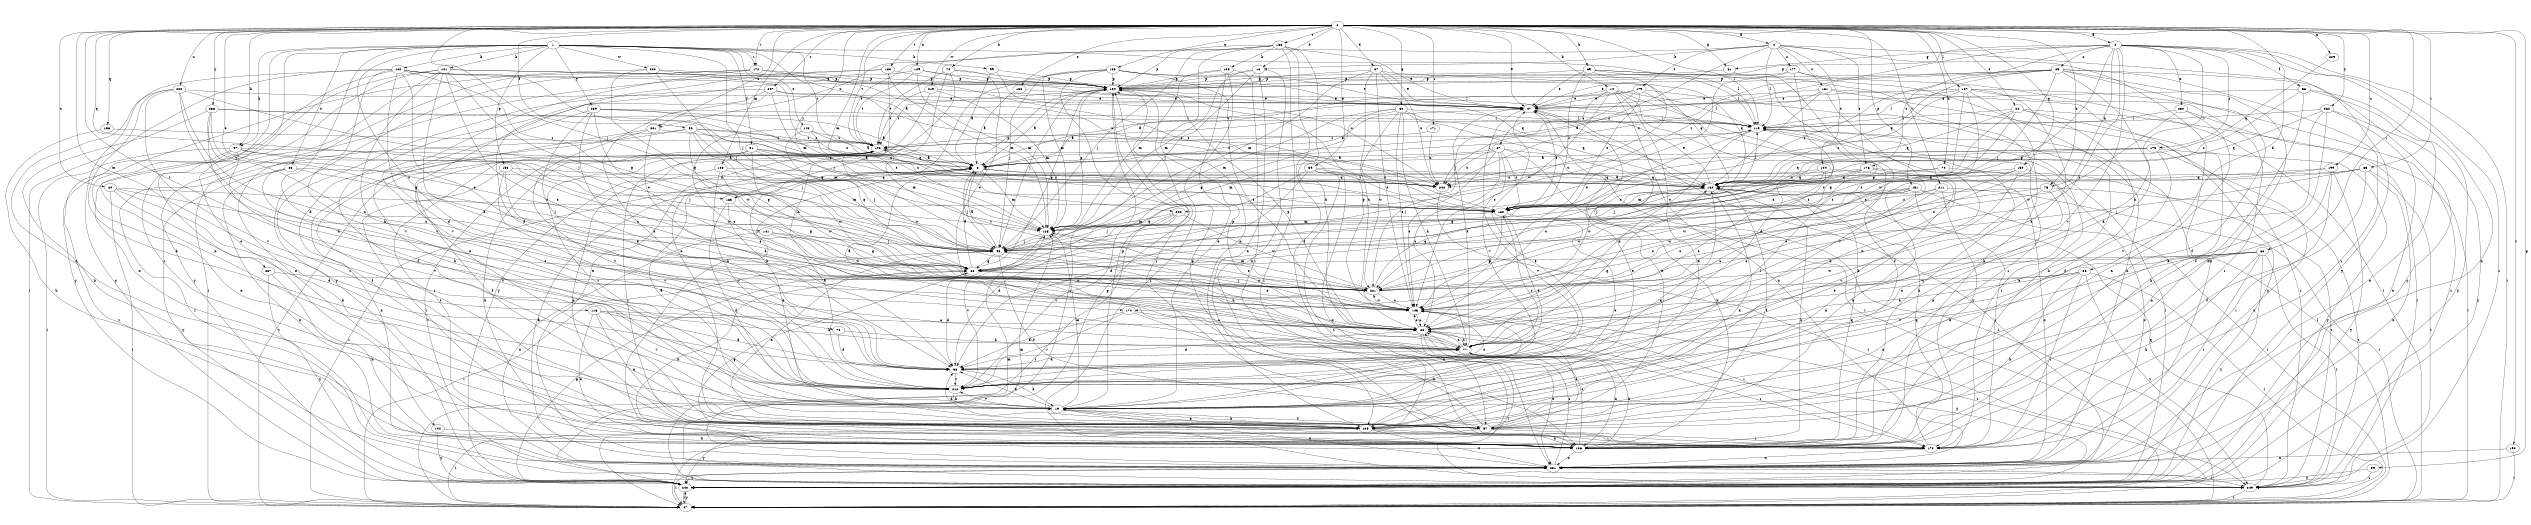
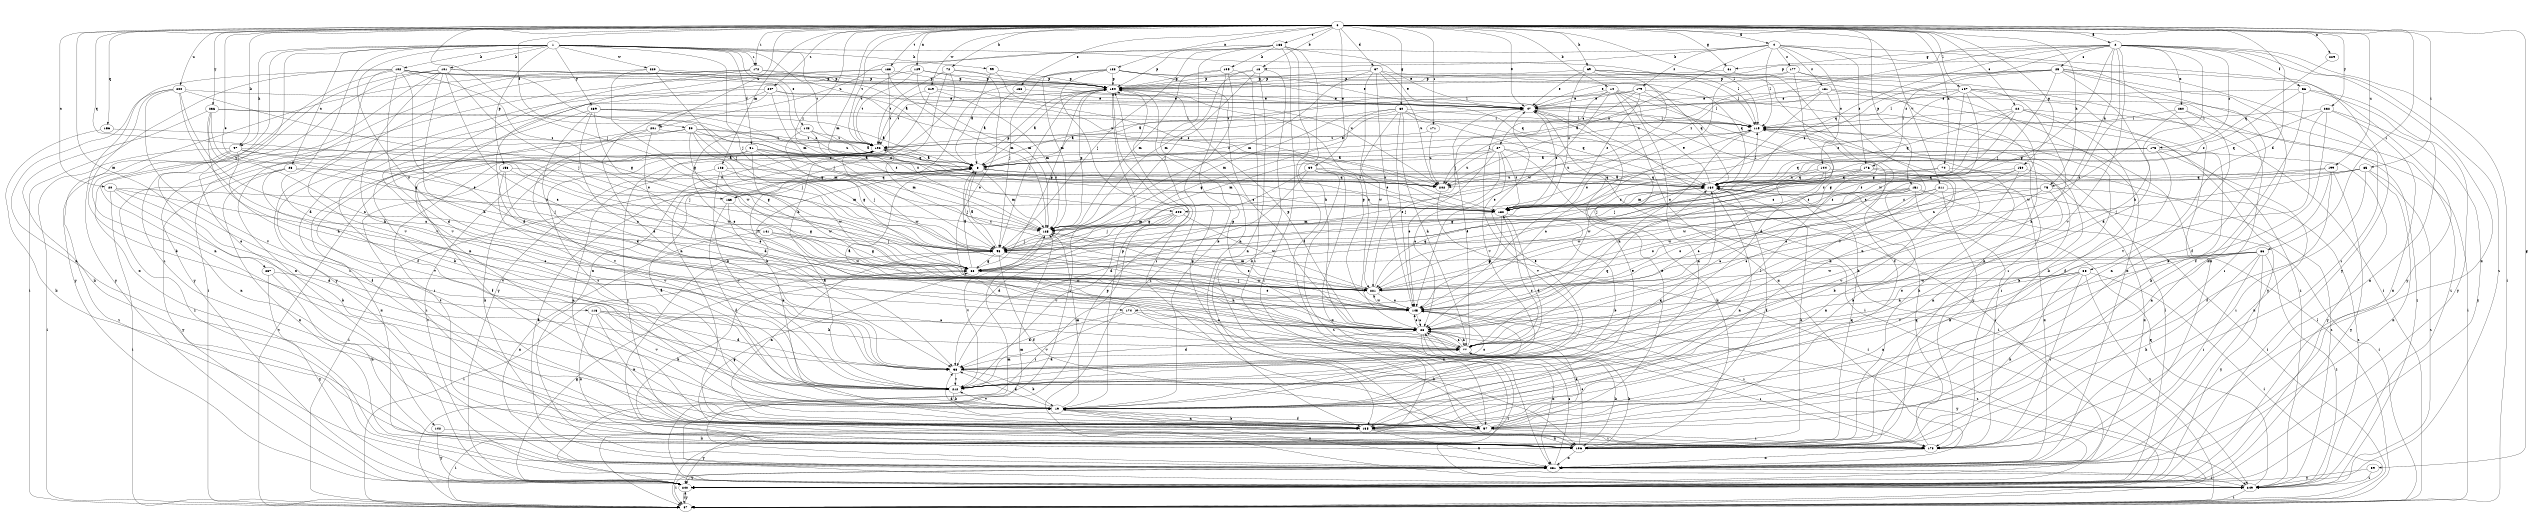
(1884, 127) -> (1911, 84)
(947, 313) -> none
(839, 330) -> none
(2513, 448) -> none
